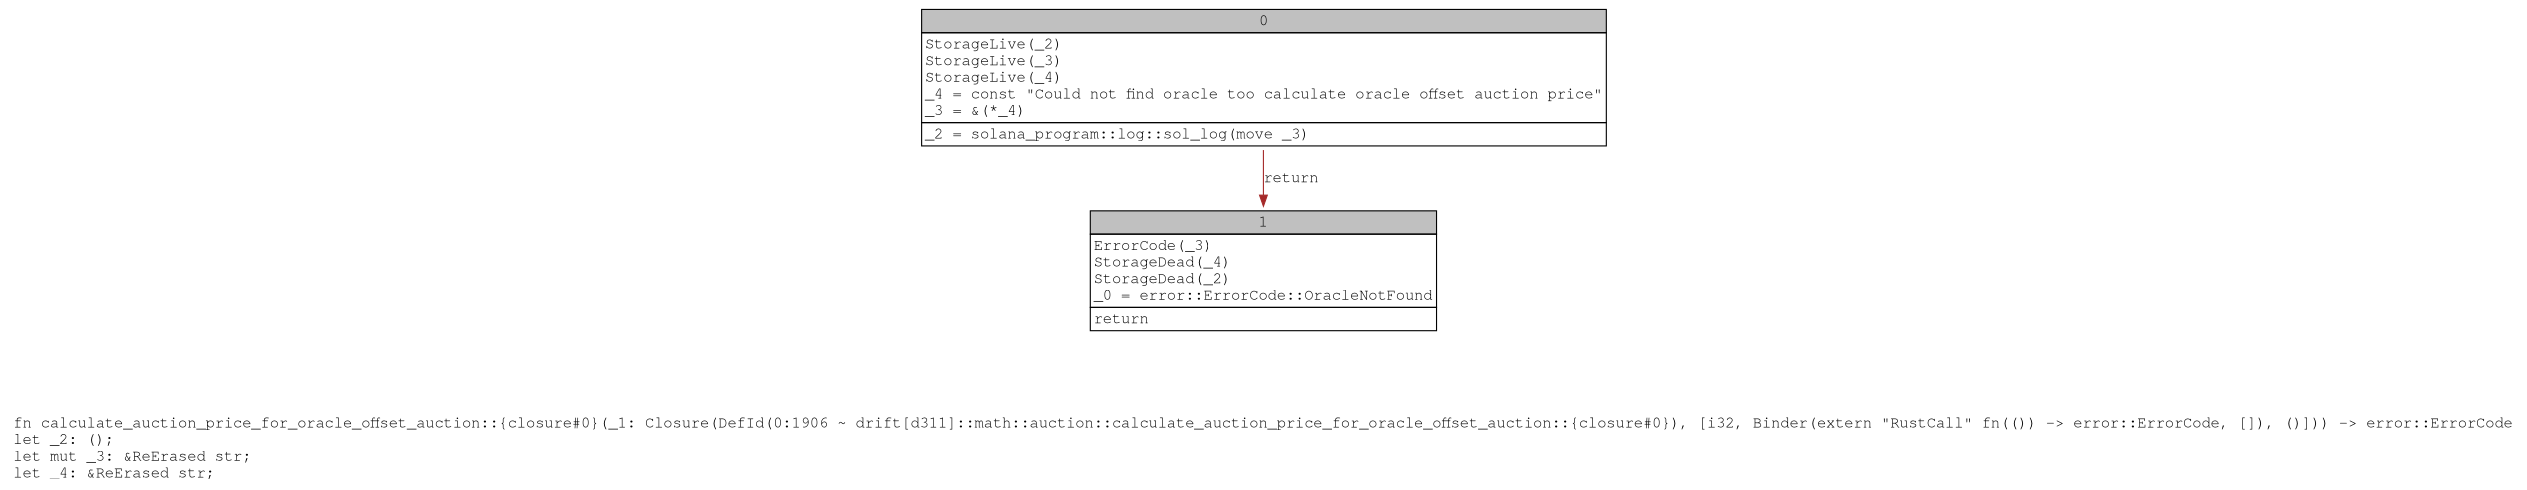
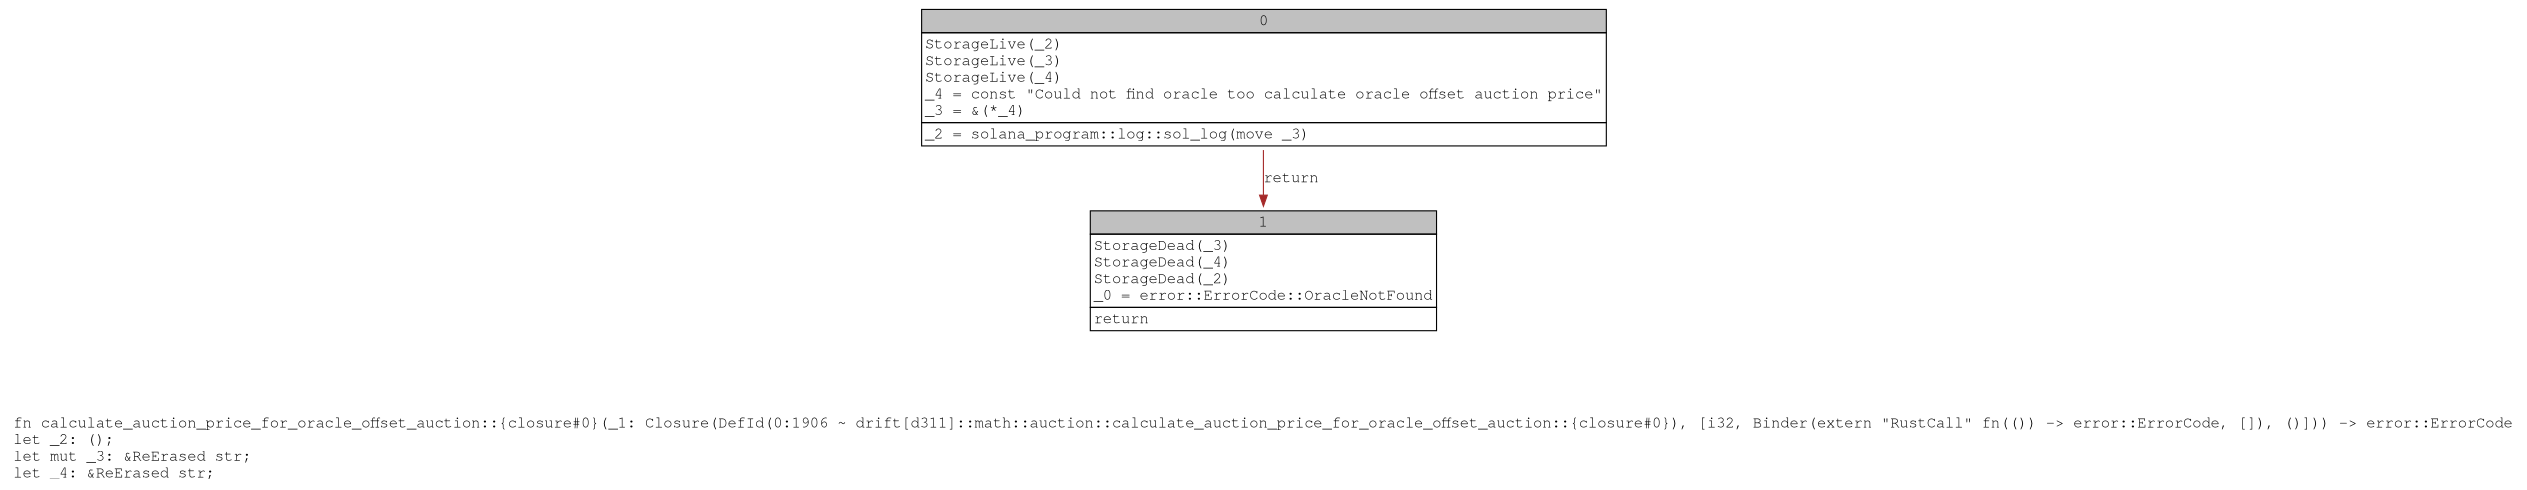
(1154, 245) -> (1162, 245)
